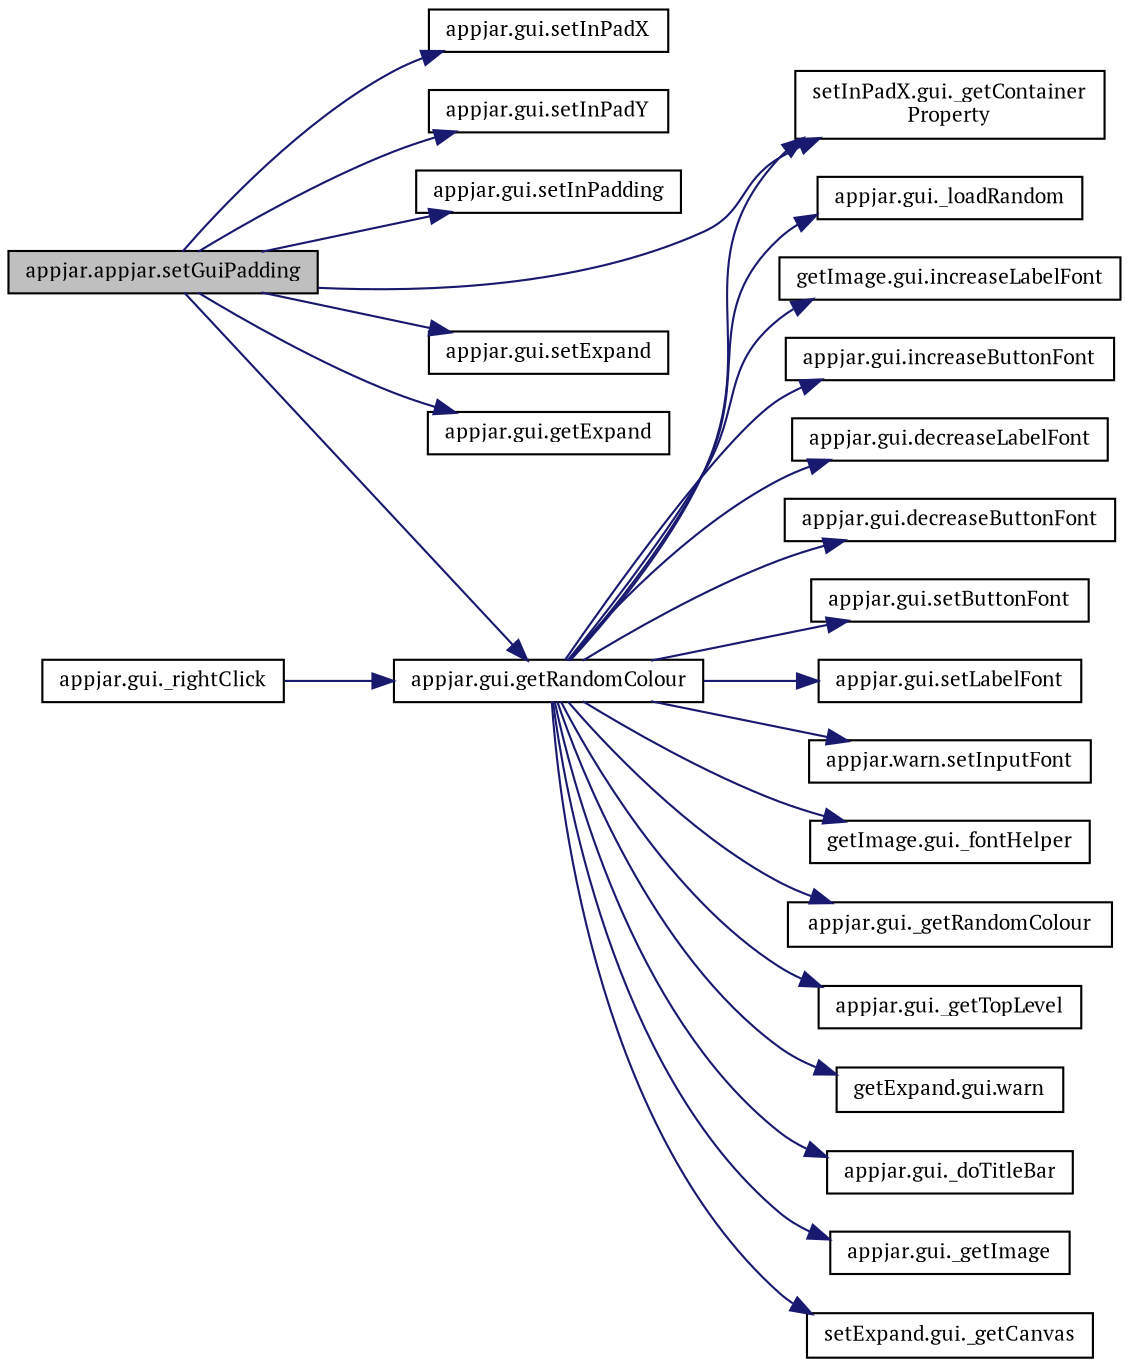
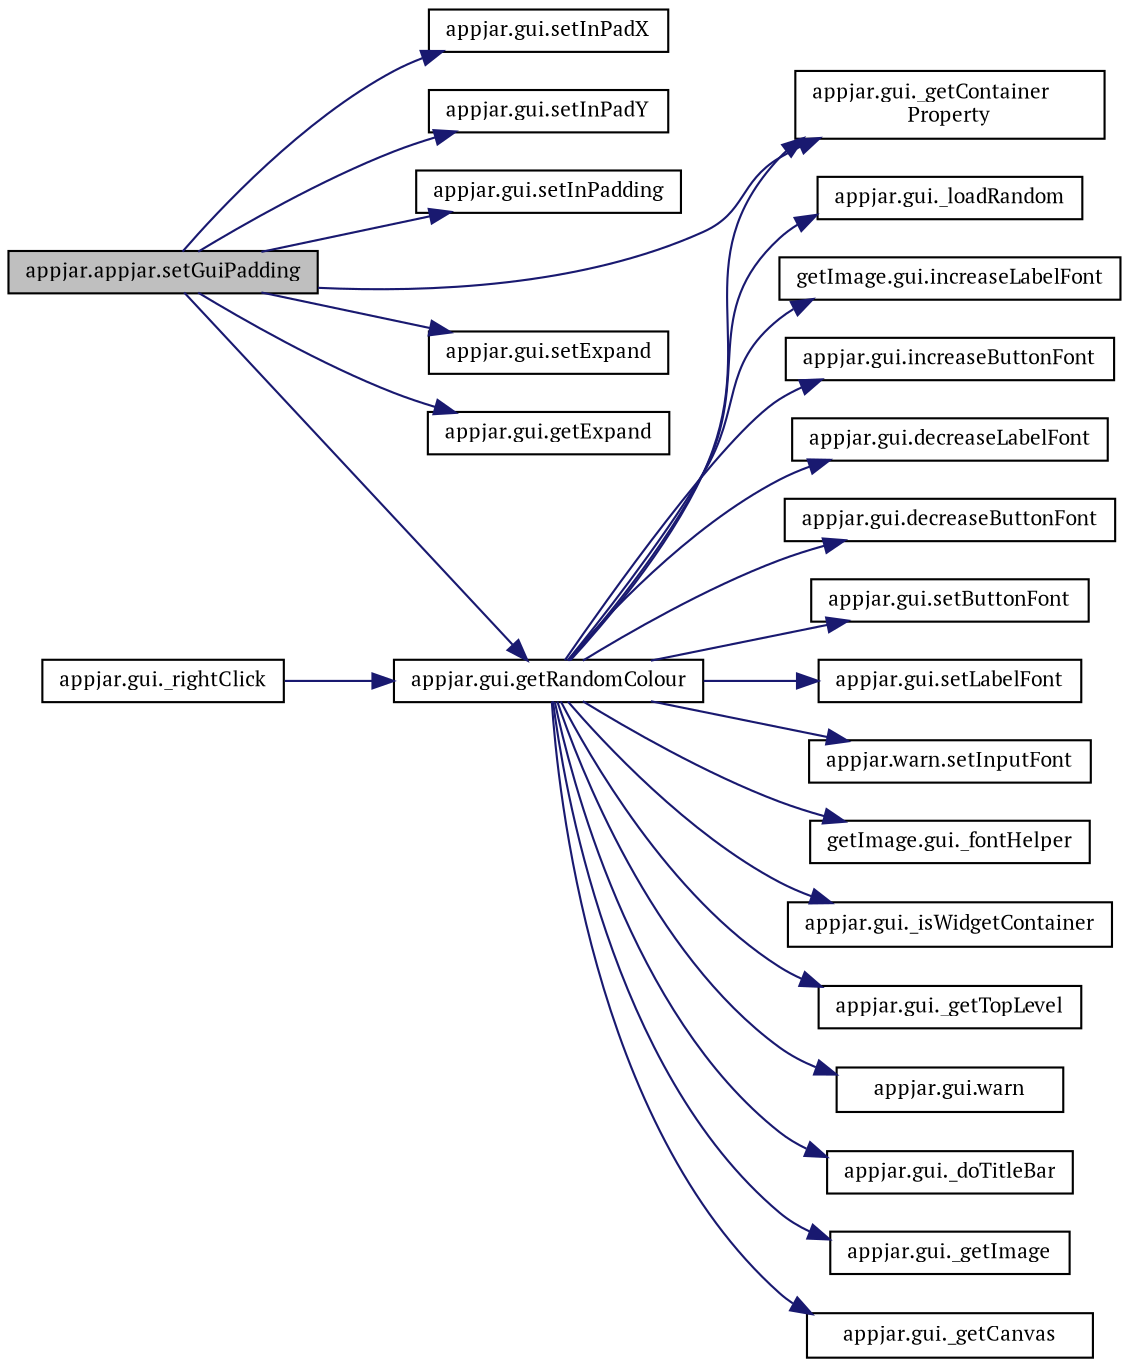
(950, 105) -> (950, 105)
(950, 925) -> (950, 925)
(950, 1090) -> (950, 1090)
(950, 1335) -> (950, 1335)
